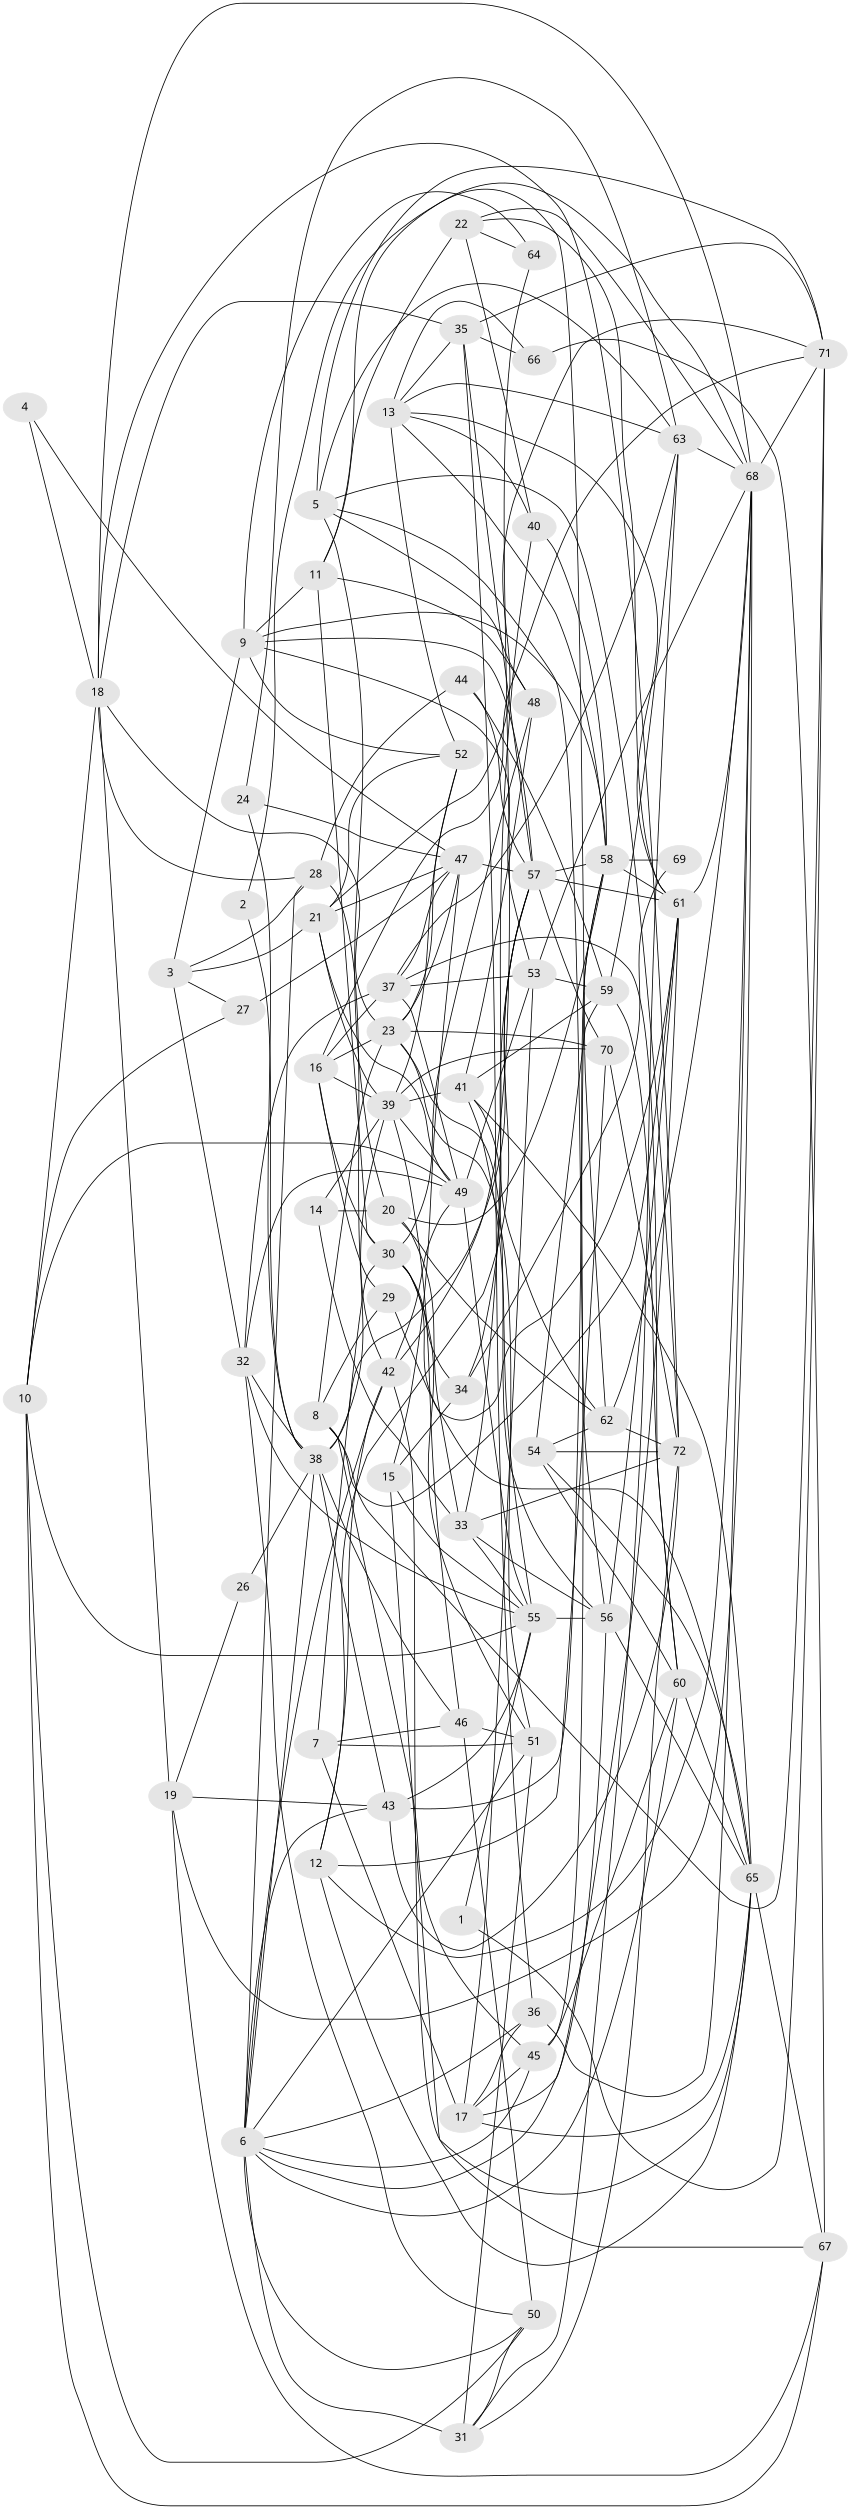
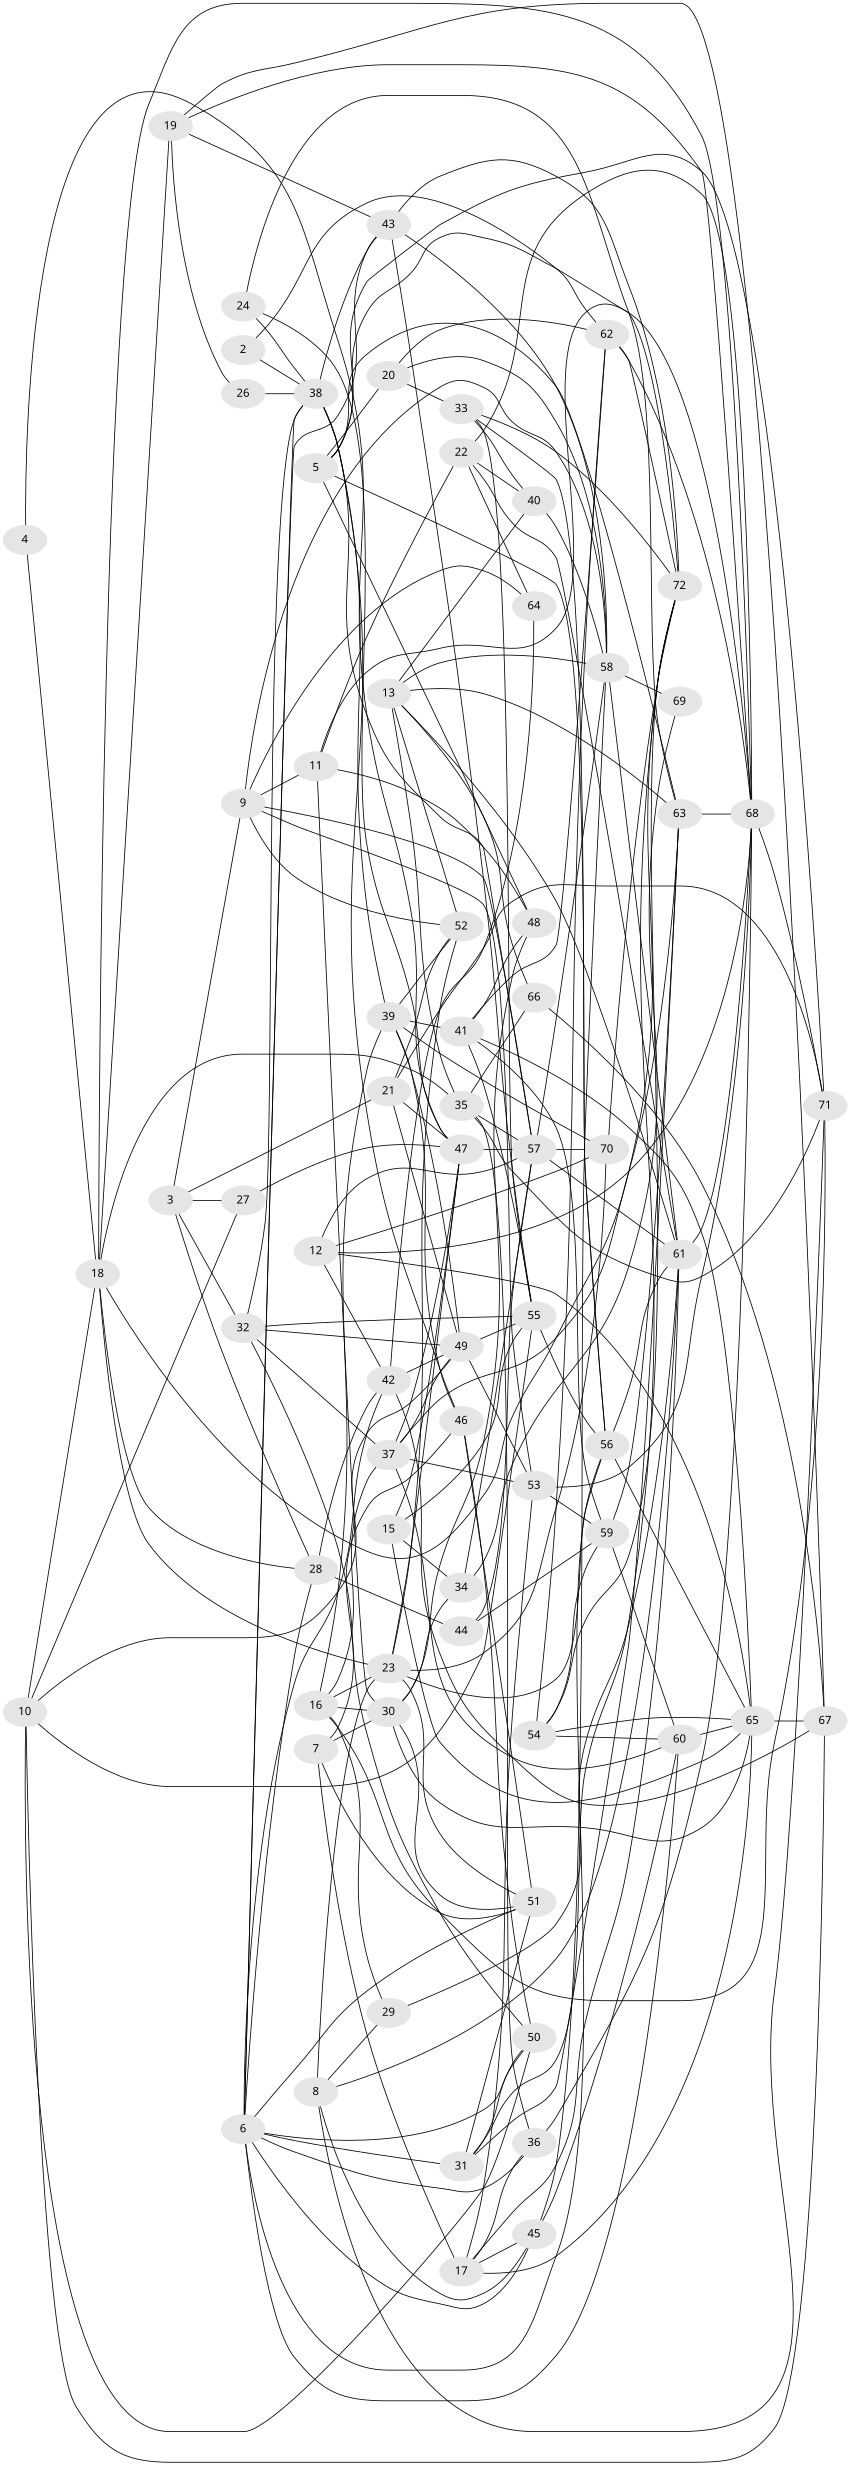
(343, 1024) -> none
(316, 1211) -> none
(462, 1921) -> none
